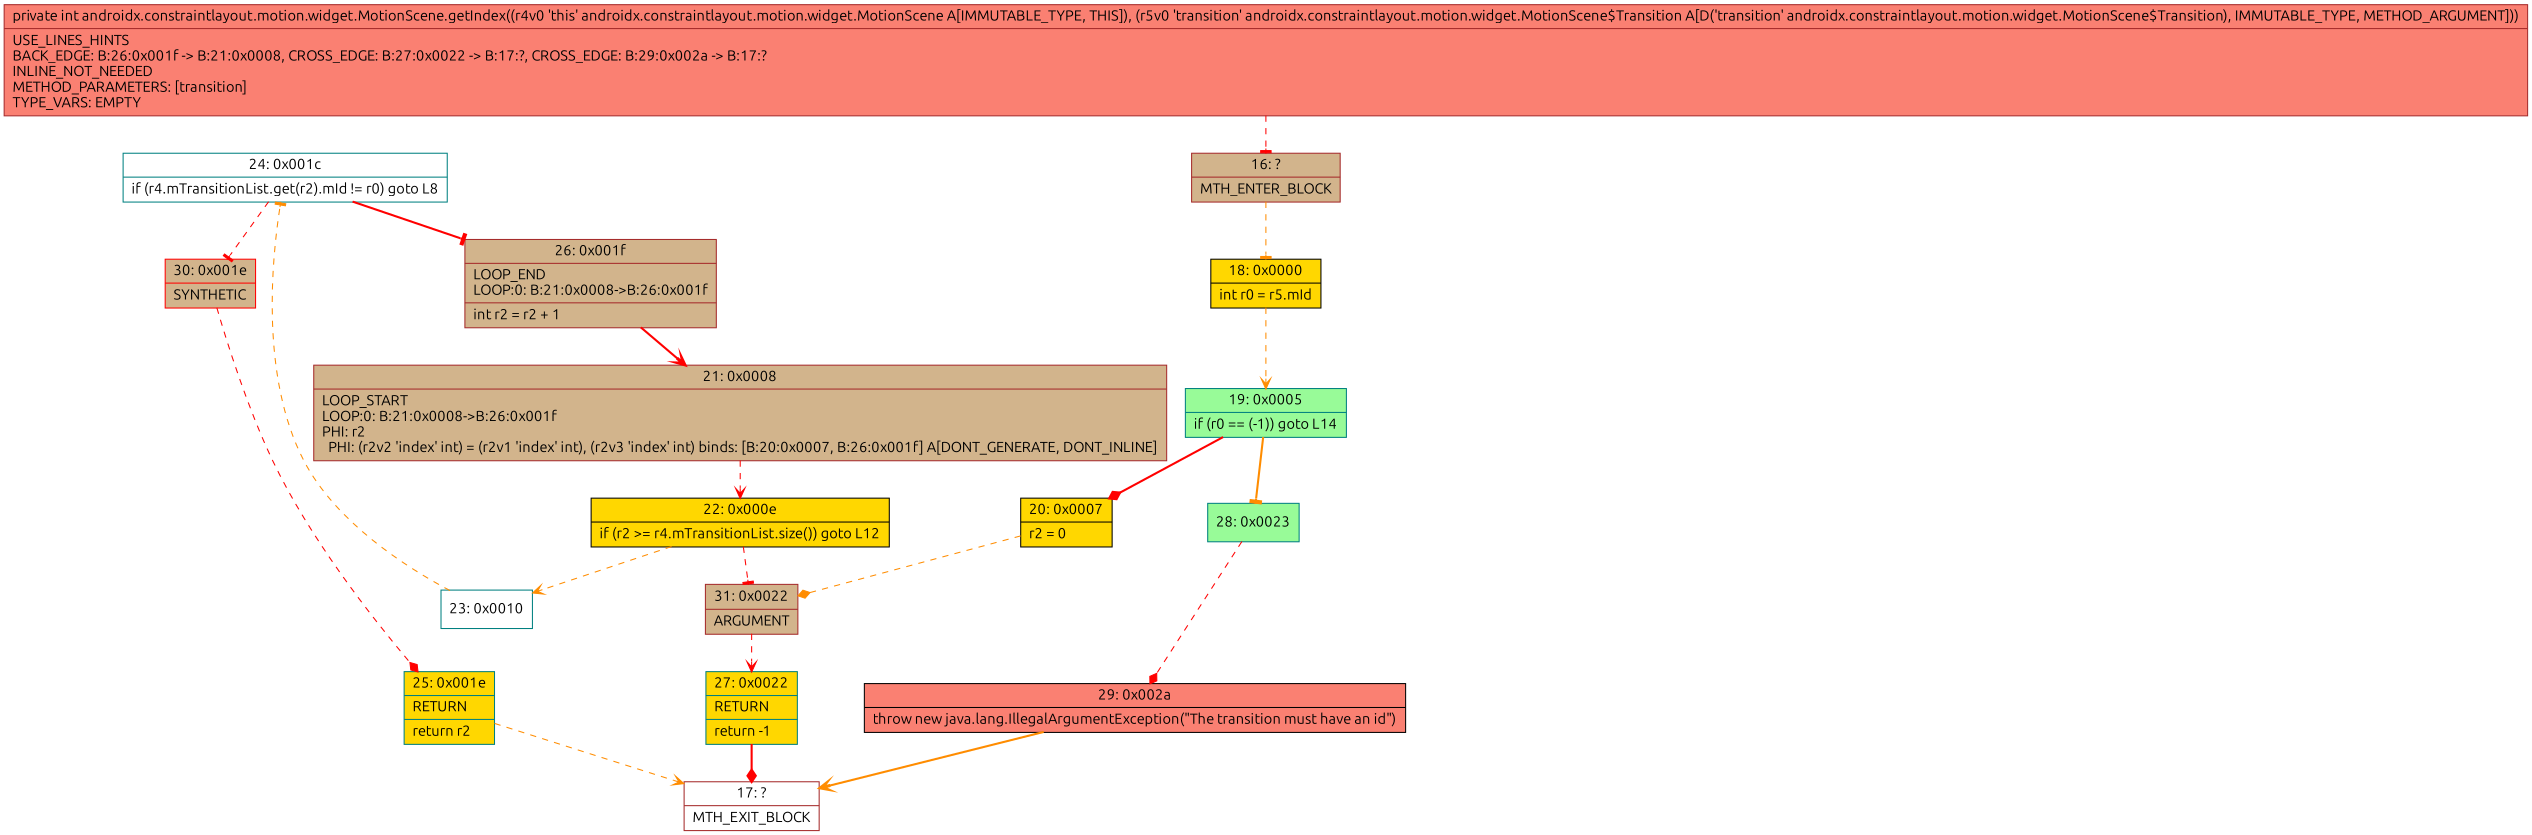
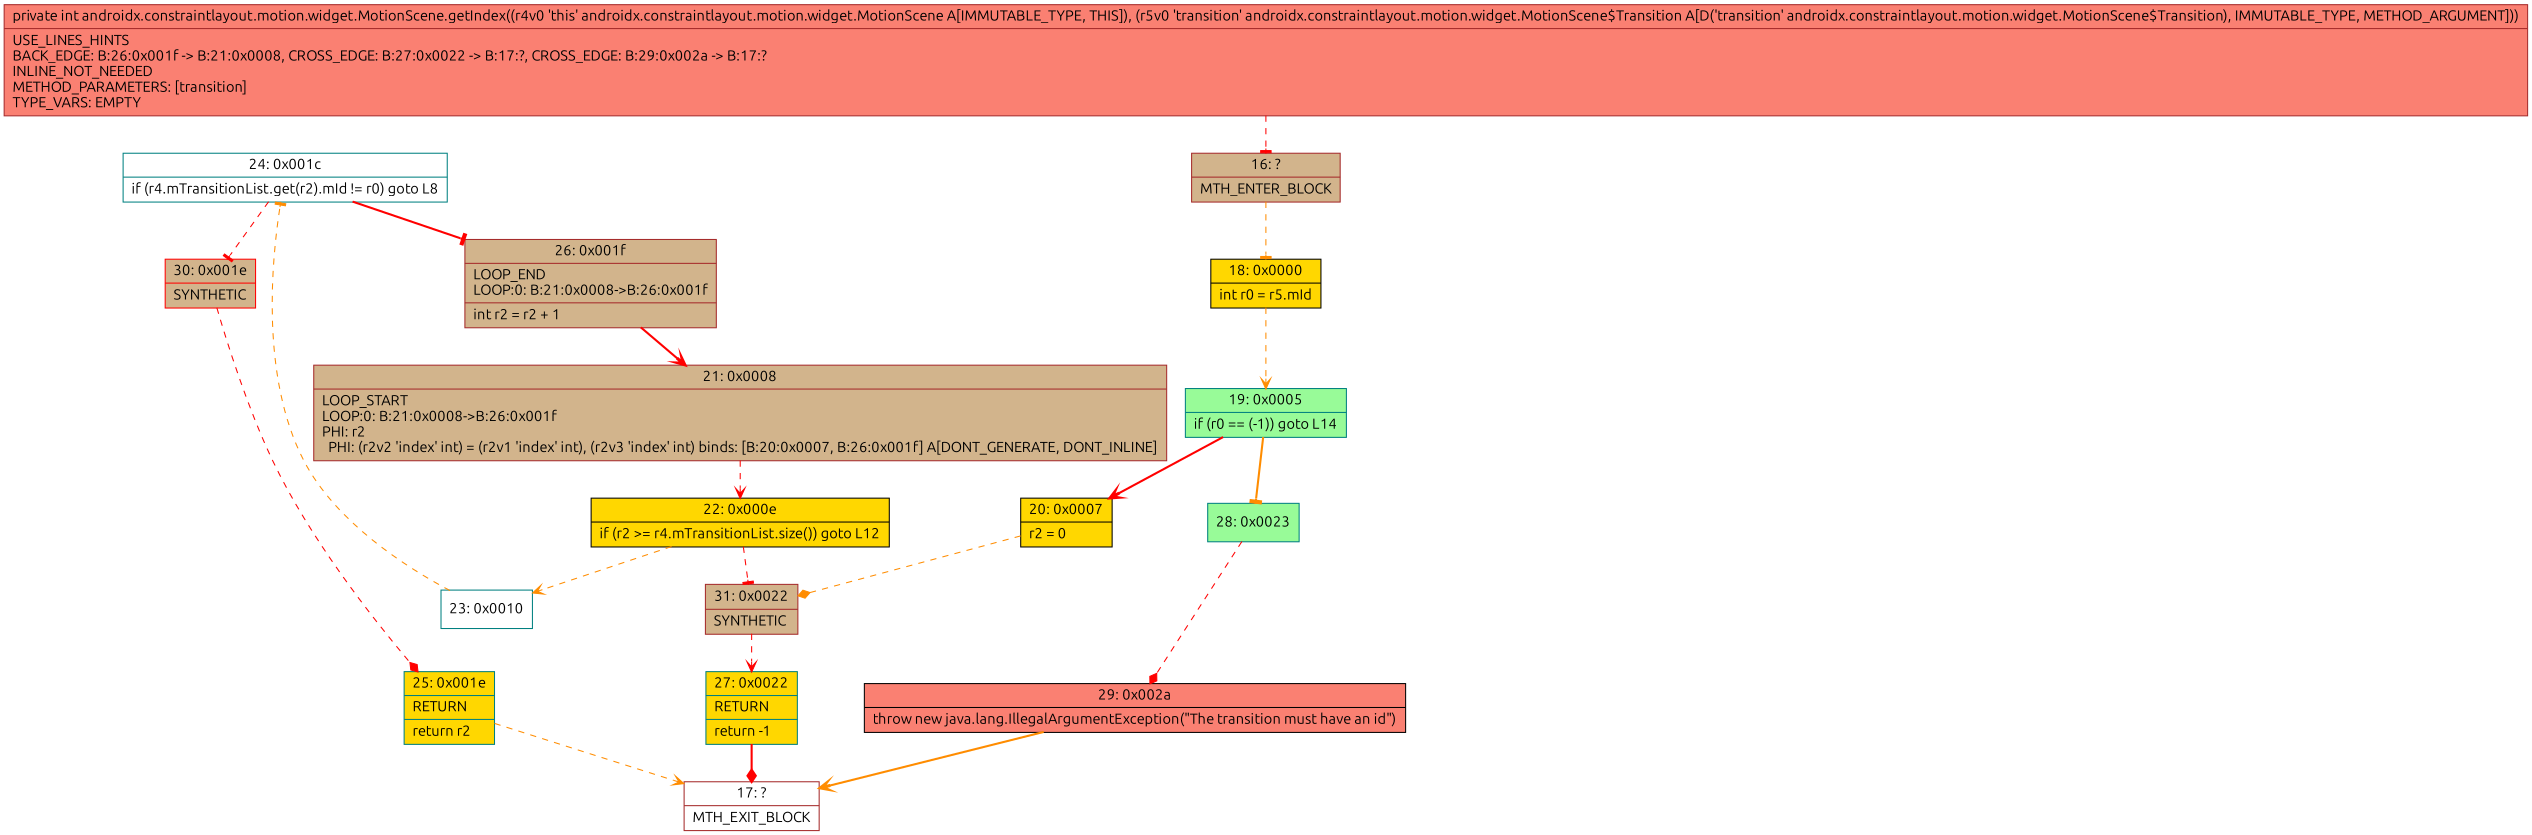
(1171, 465) -> (1171, 465)
(752, 621) -> (750, 621)
